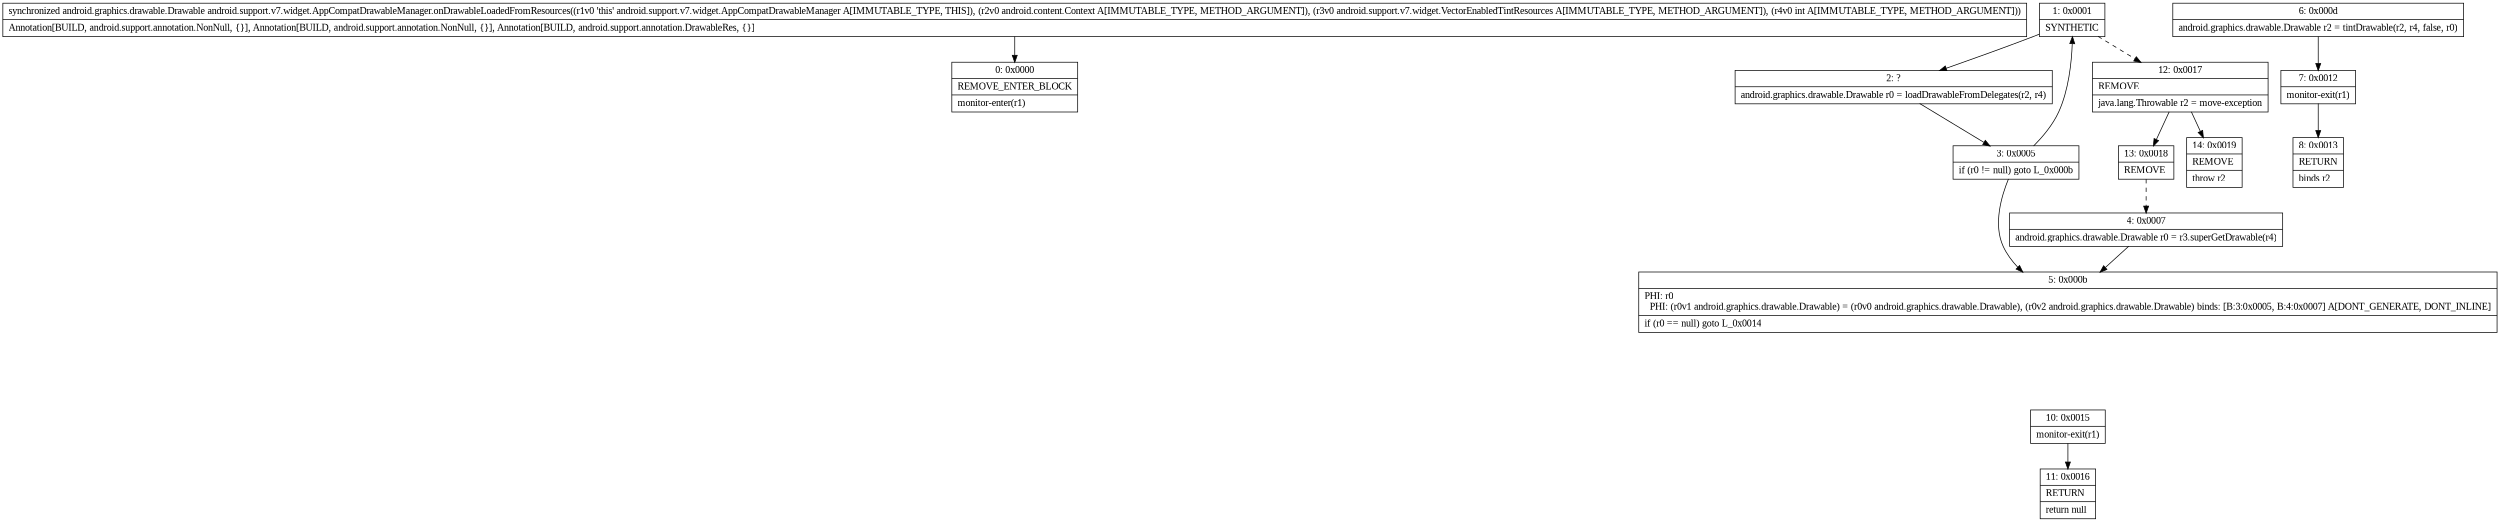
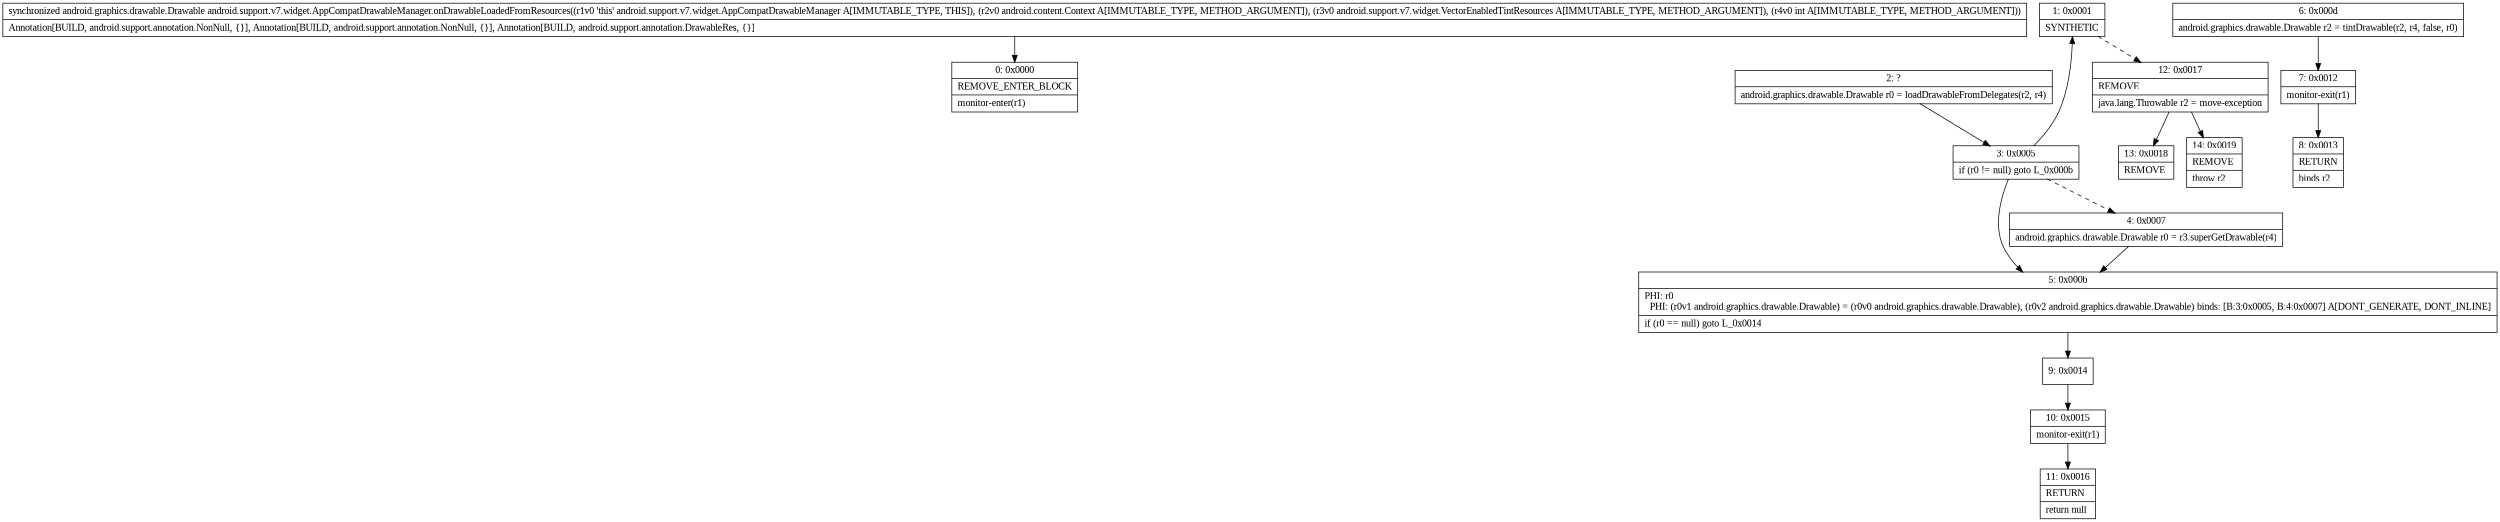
(1993, 52) -> none
(2146, 193) -> (2078, 194)
none -> (2068, 371)
